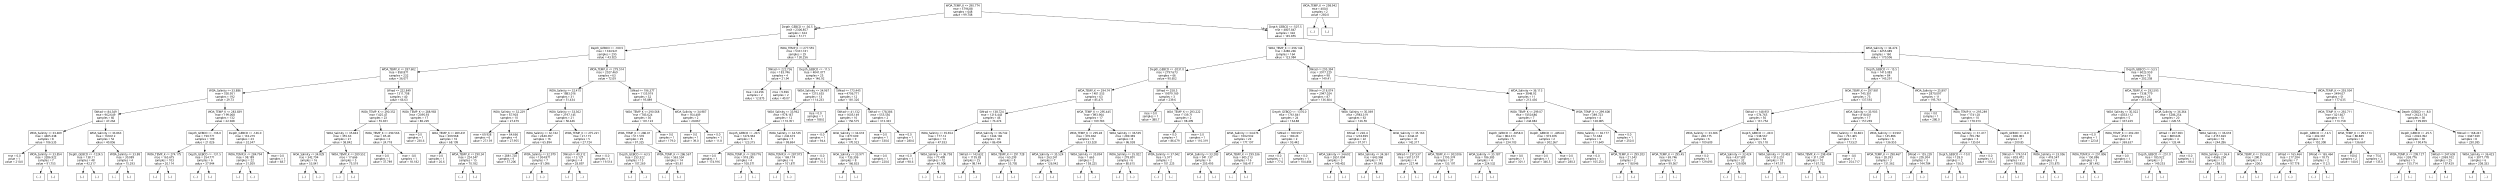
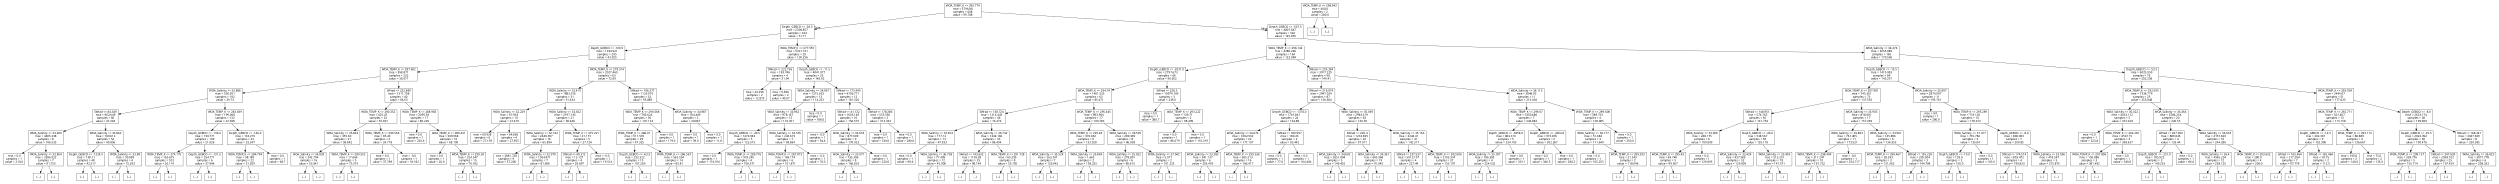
(847, 105) -> (850, 107)
(2014, 147) -> none
(14, 159) -> (14, 159)
(1849, 159) -> (1849, 159)
